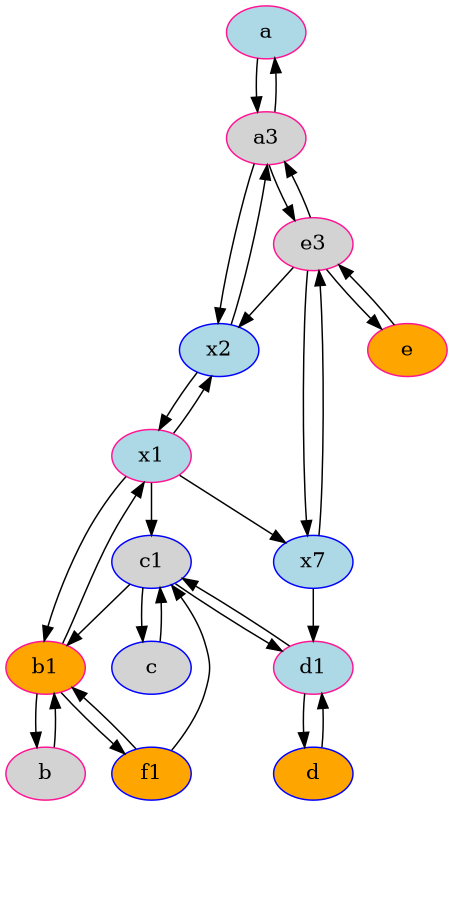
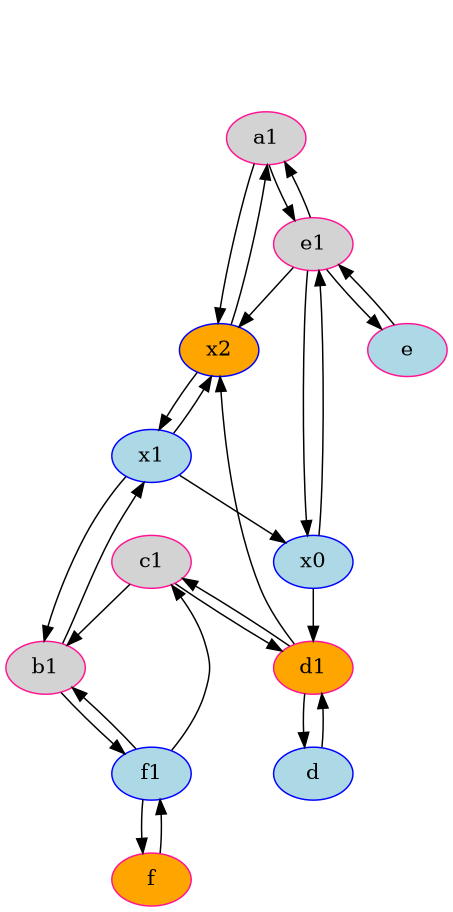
(266, 32) -> none
(266, 138) -> (266, 138)
(313, 244) -> (313, 244)
(219, 350) -> (219, 350)
(407, 350) -> (407, 350)
(151, 456) -> (151, 456)
(151, 502) -> none
none -> (242, 530)
(151, 562) -> (151, 562)
(313, 562) -> (313, 562)
(46, 668) -> (46, 668)
(151, 668) -> none
(313, 668) -> (313, 668)
(46, 774) -> none
(151, 774) -> (151, 774)
(313, 774) -> (313, 774)
none -> (151, 880)
